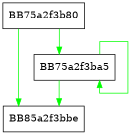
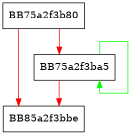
(59, 38) -> (59, 38)
(19, 64) -> (19, 64)
(59, 89) -> (59, 89)
